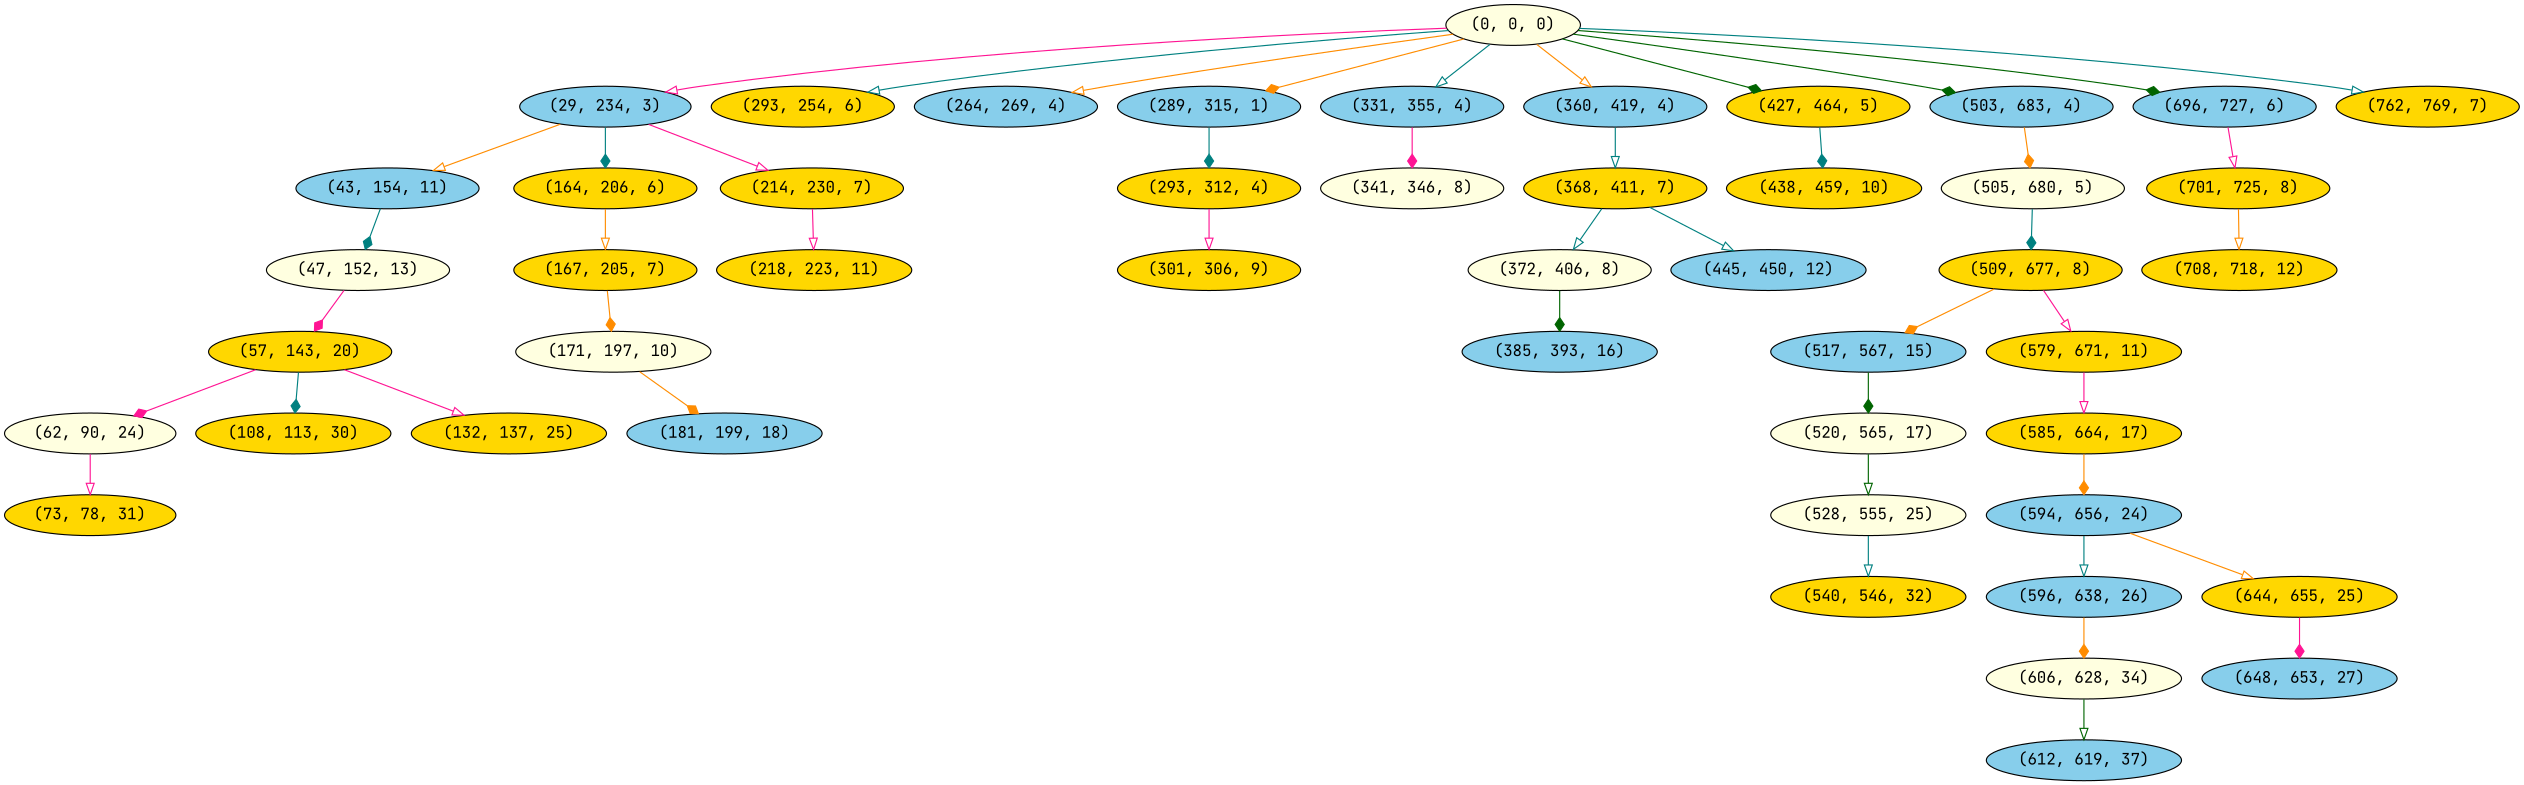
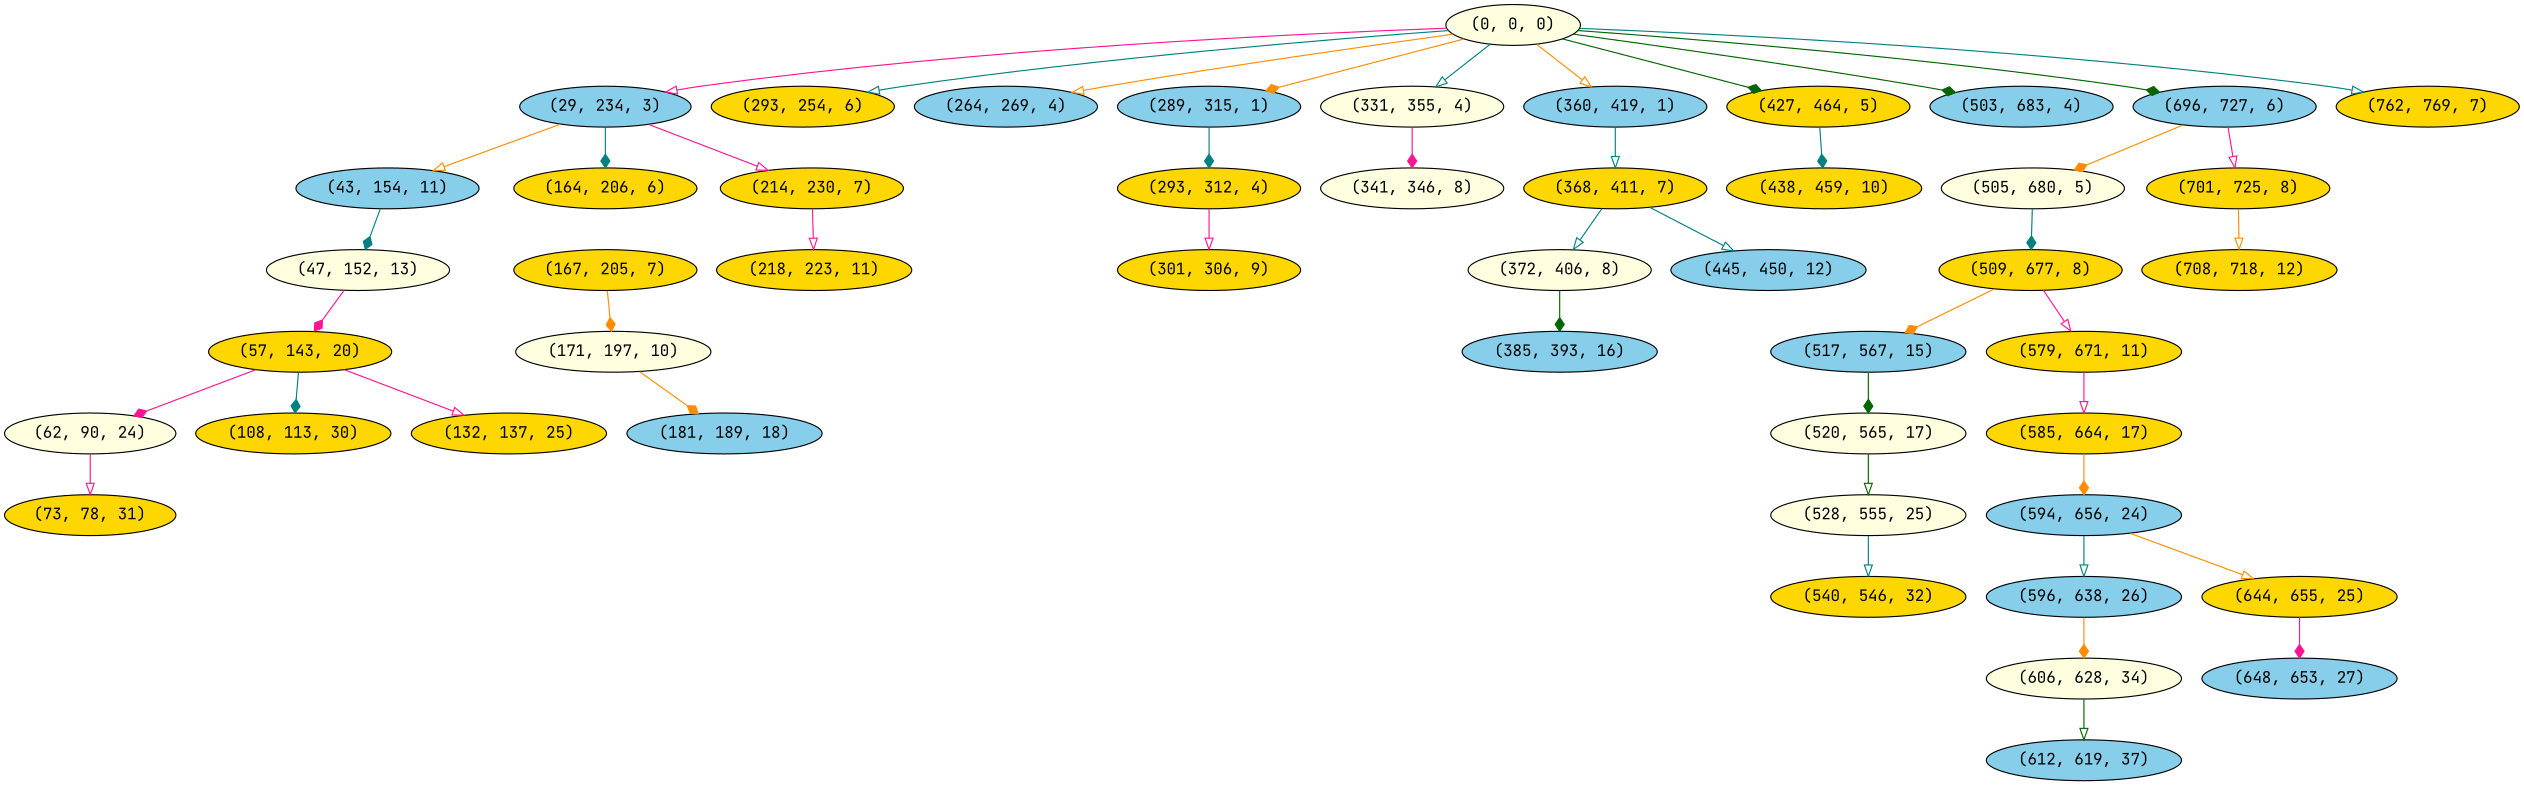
(1412, 107) -> (1412, 107)
(1615, 107) -> (1615, 107)
(2026, 141) -> (2135, 145)
(605, 224) -> none
(725, 433) -> (725, 433)
